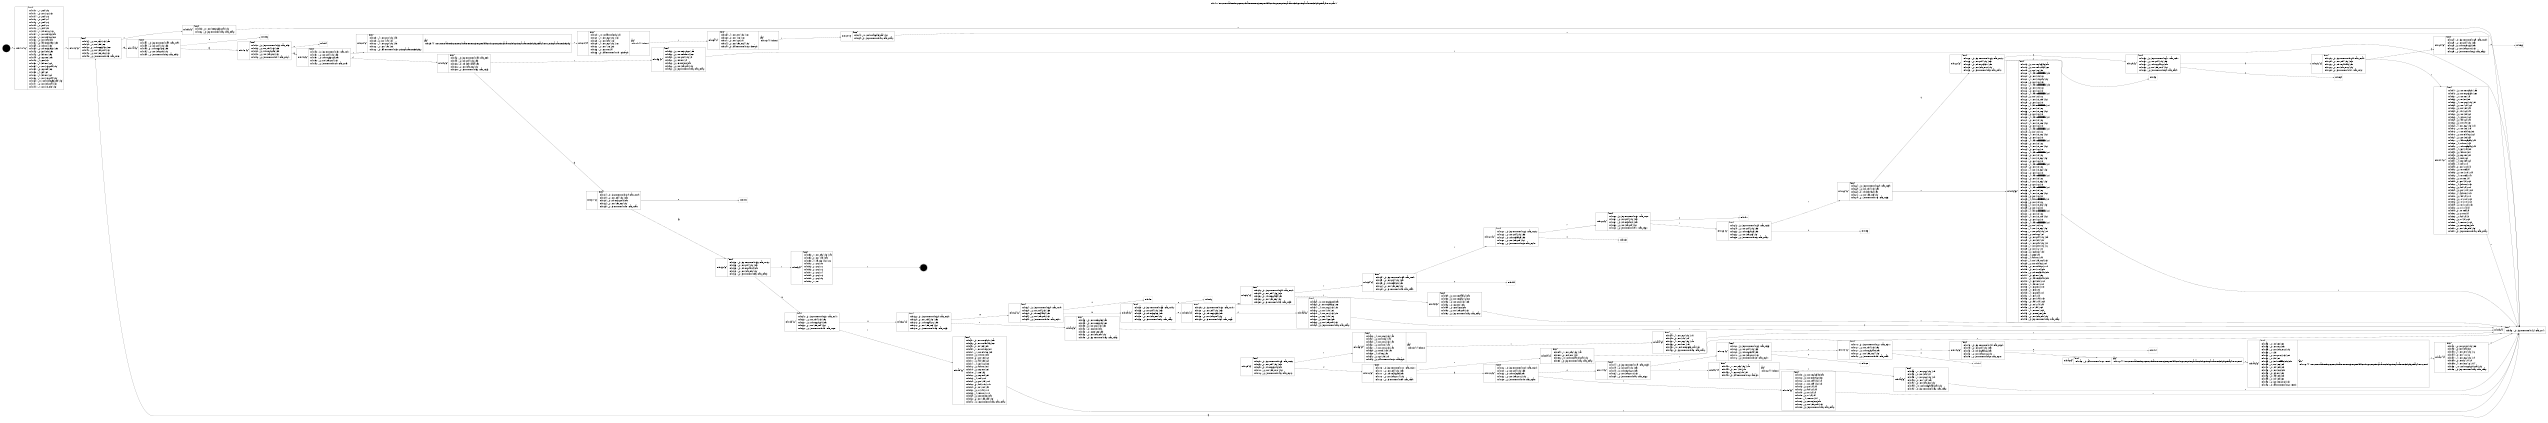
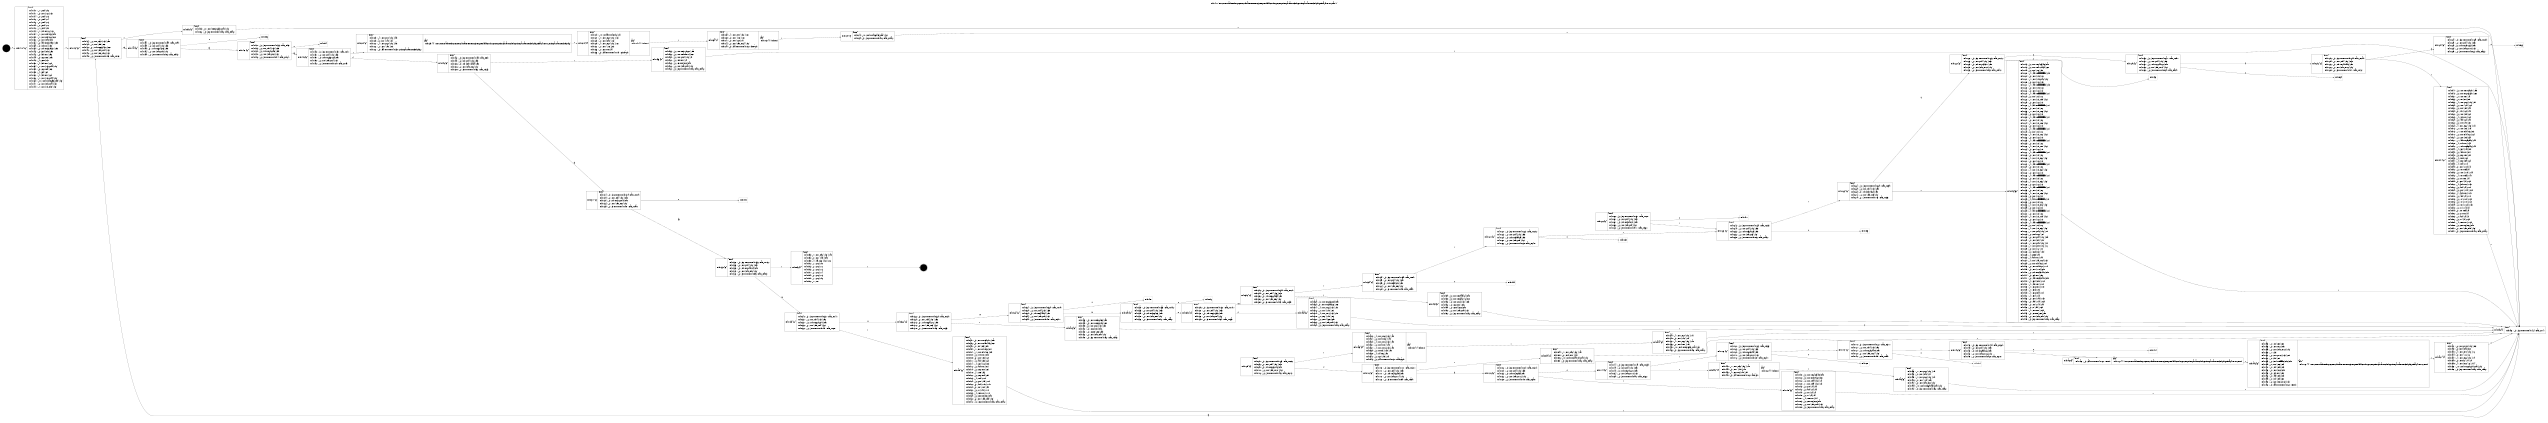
(1567, 229) -> (1627, 234)
